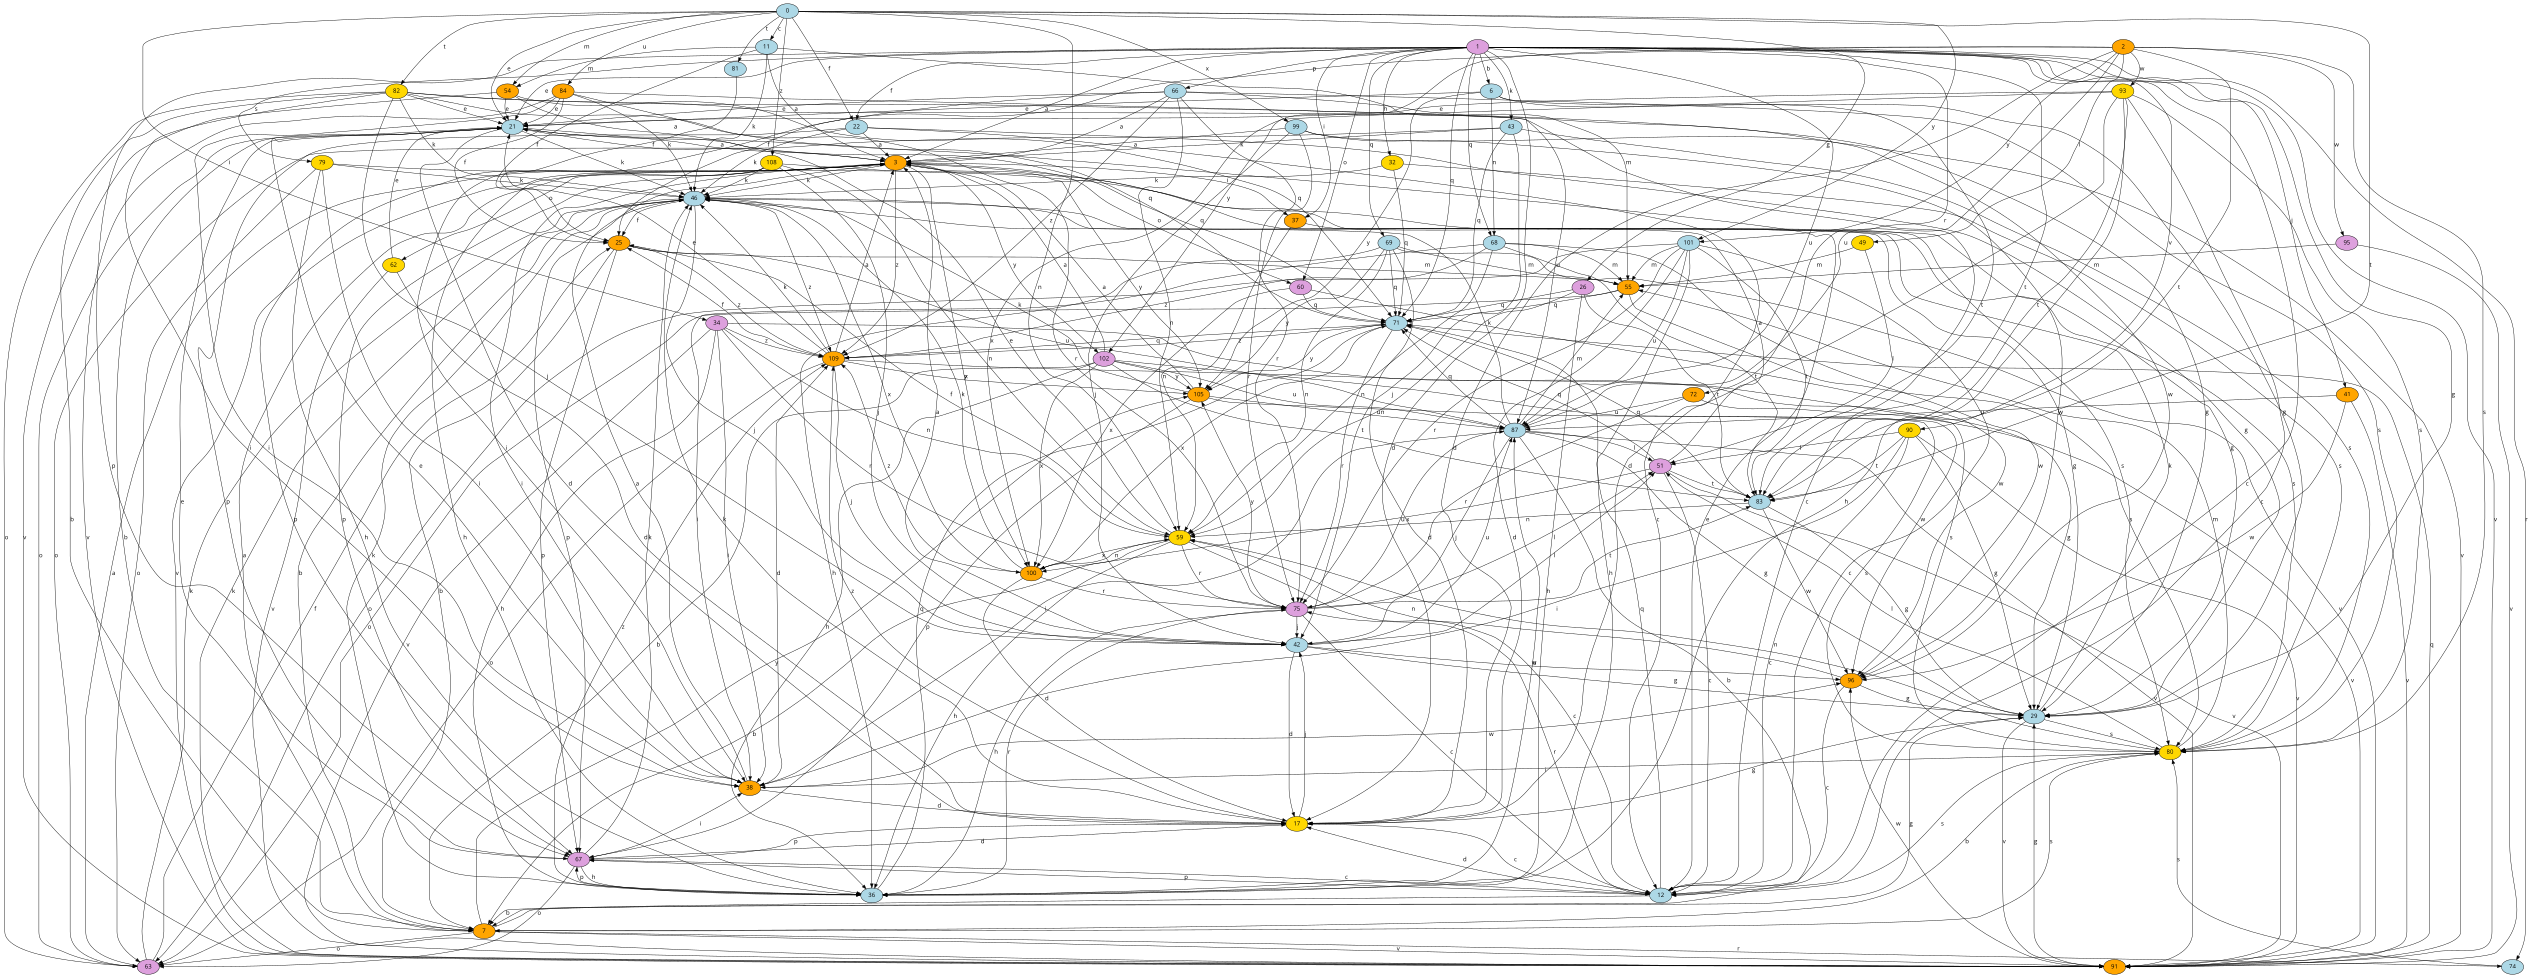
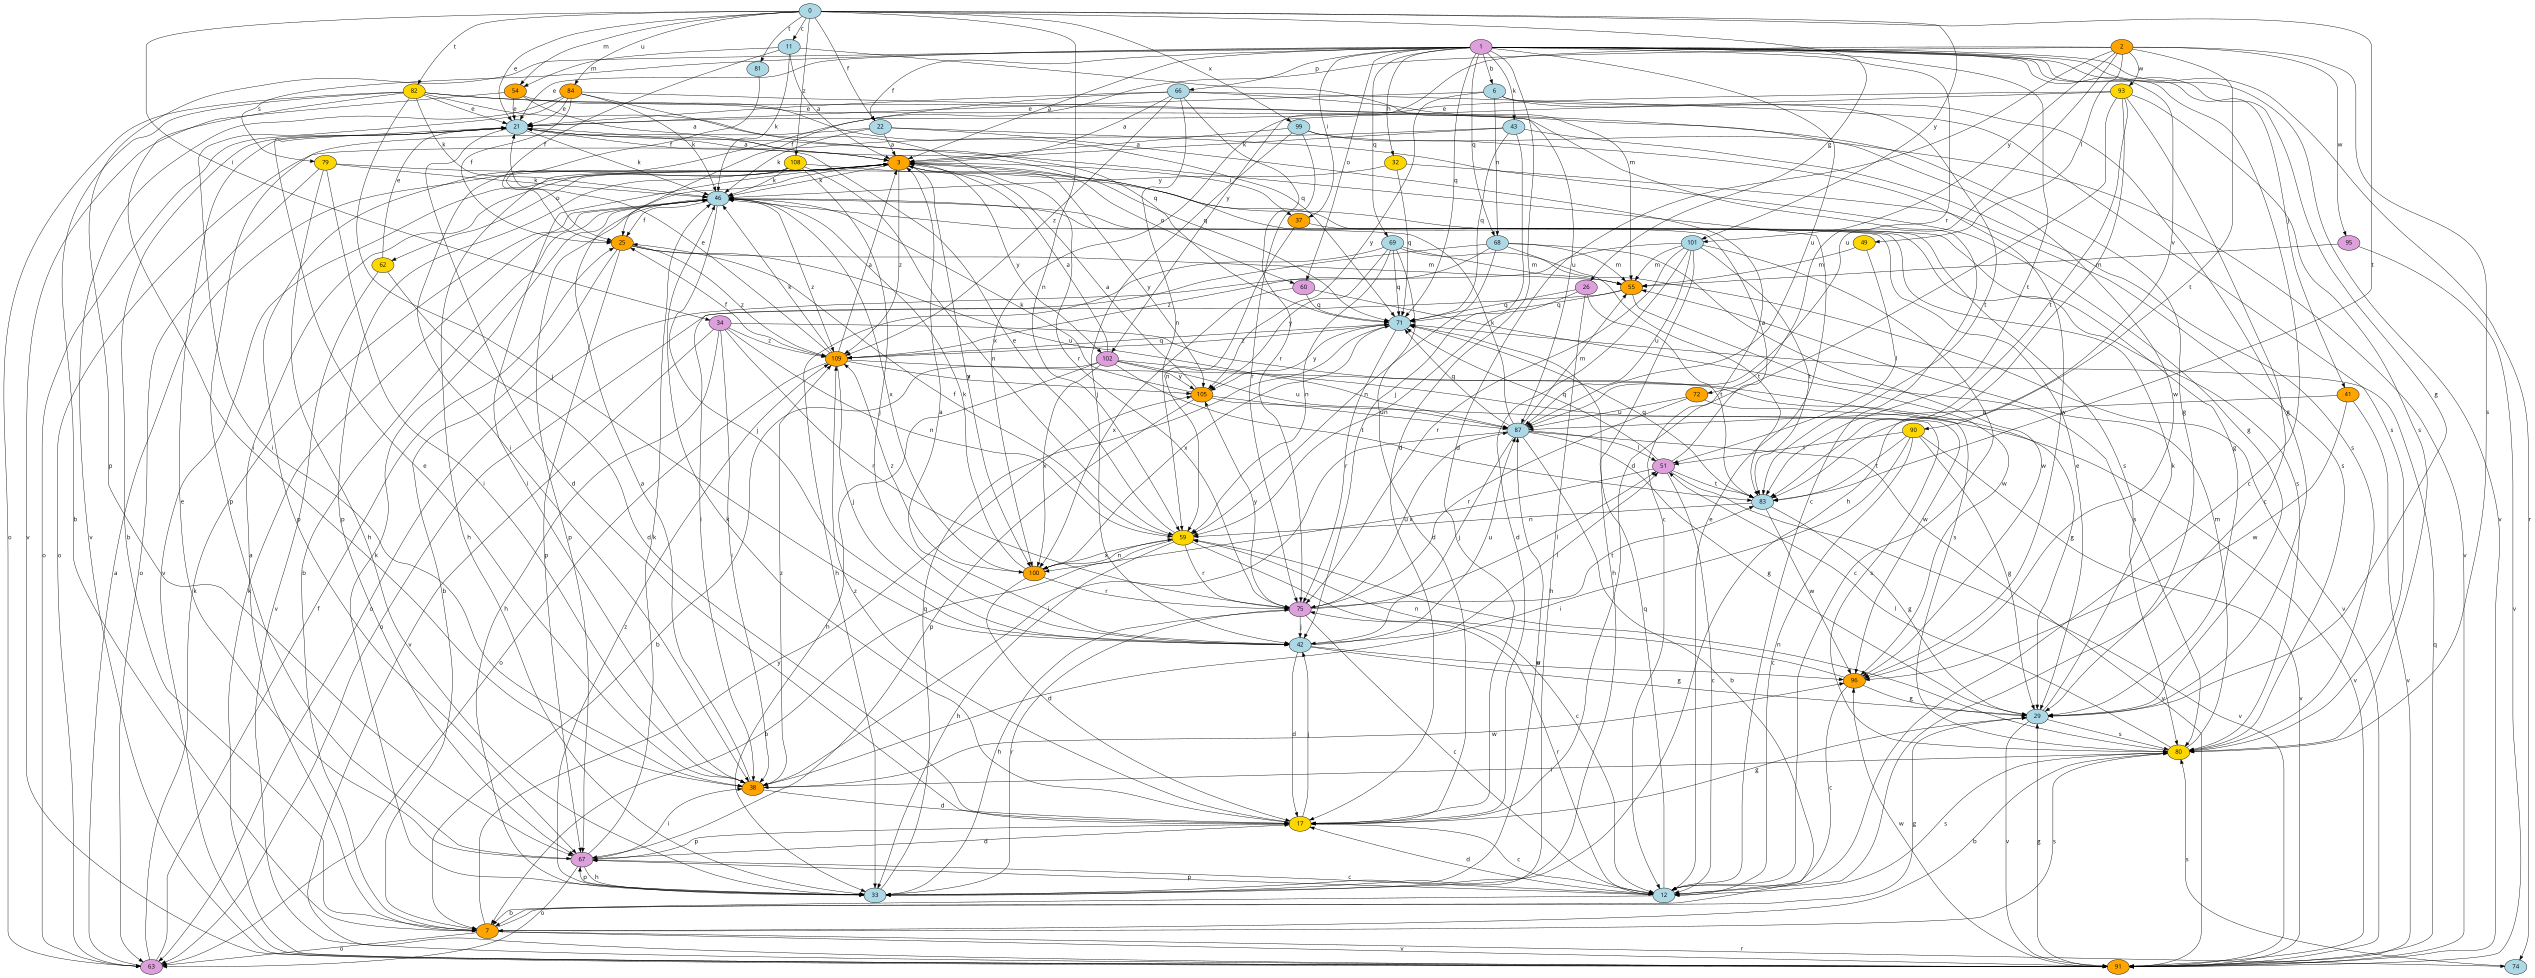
(1157, 181) -> (1160, 181)
(2075, 466) -> (2078, 466)
(779, 574) -> (782, 574)
(872, 895) -> (875, 895)
